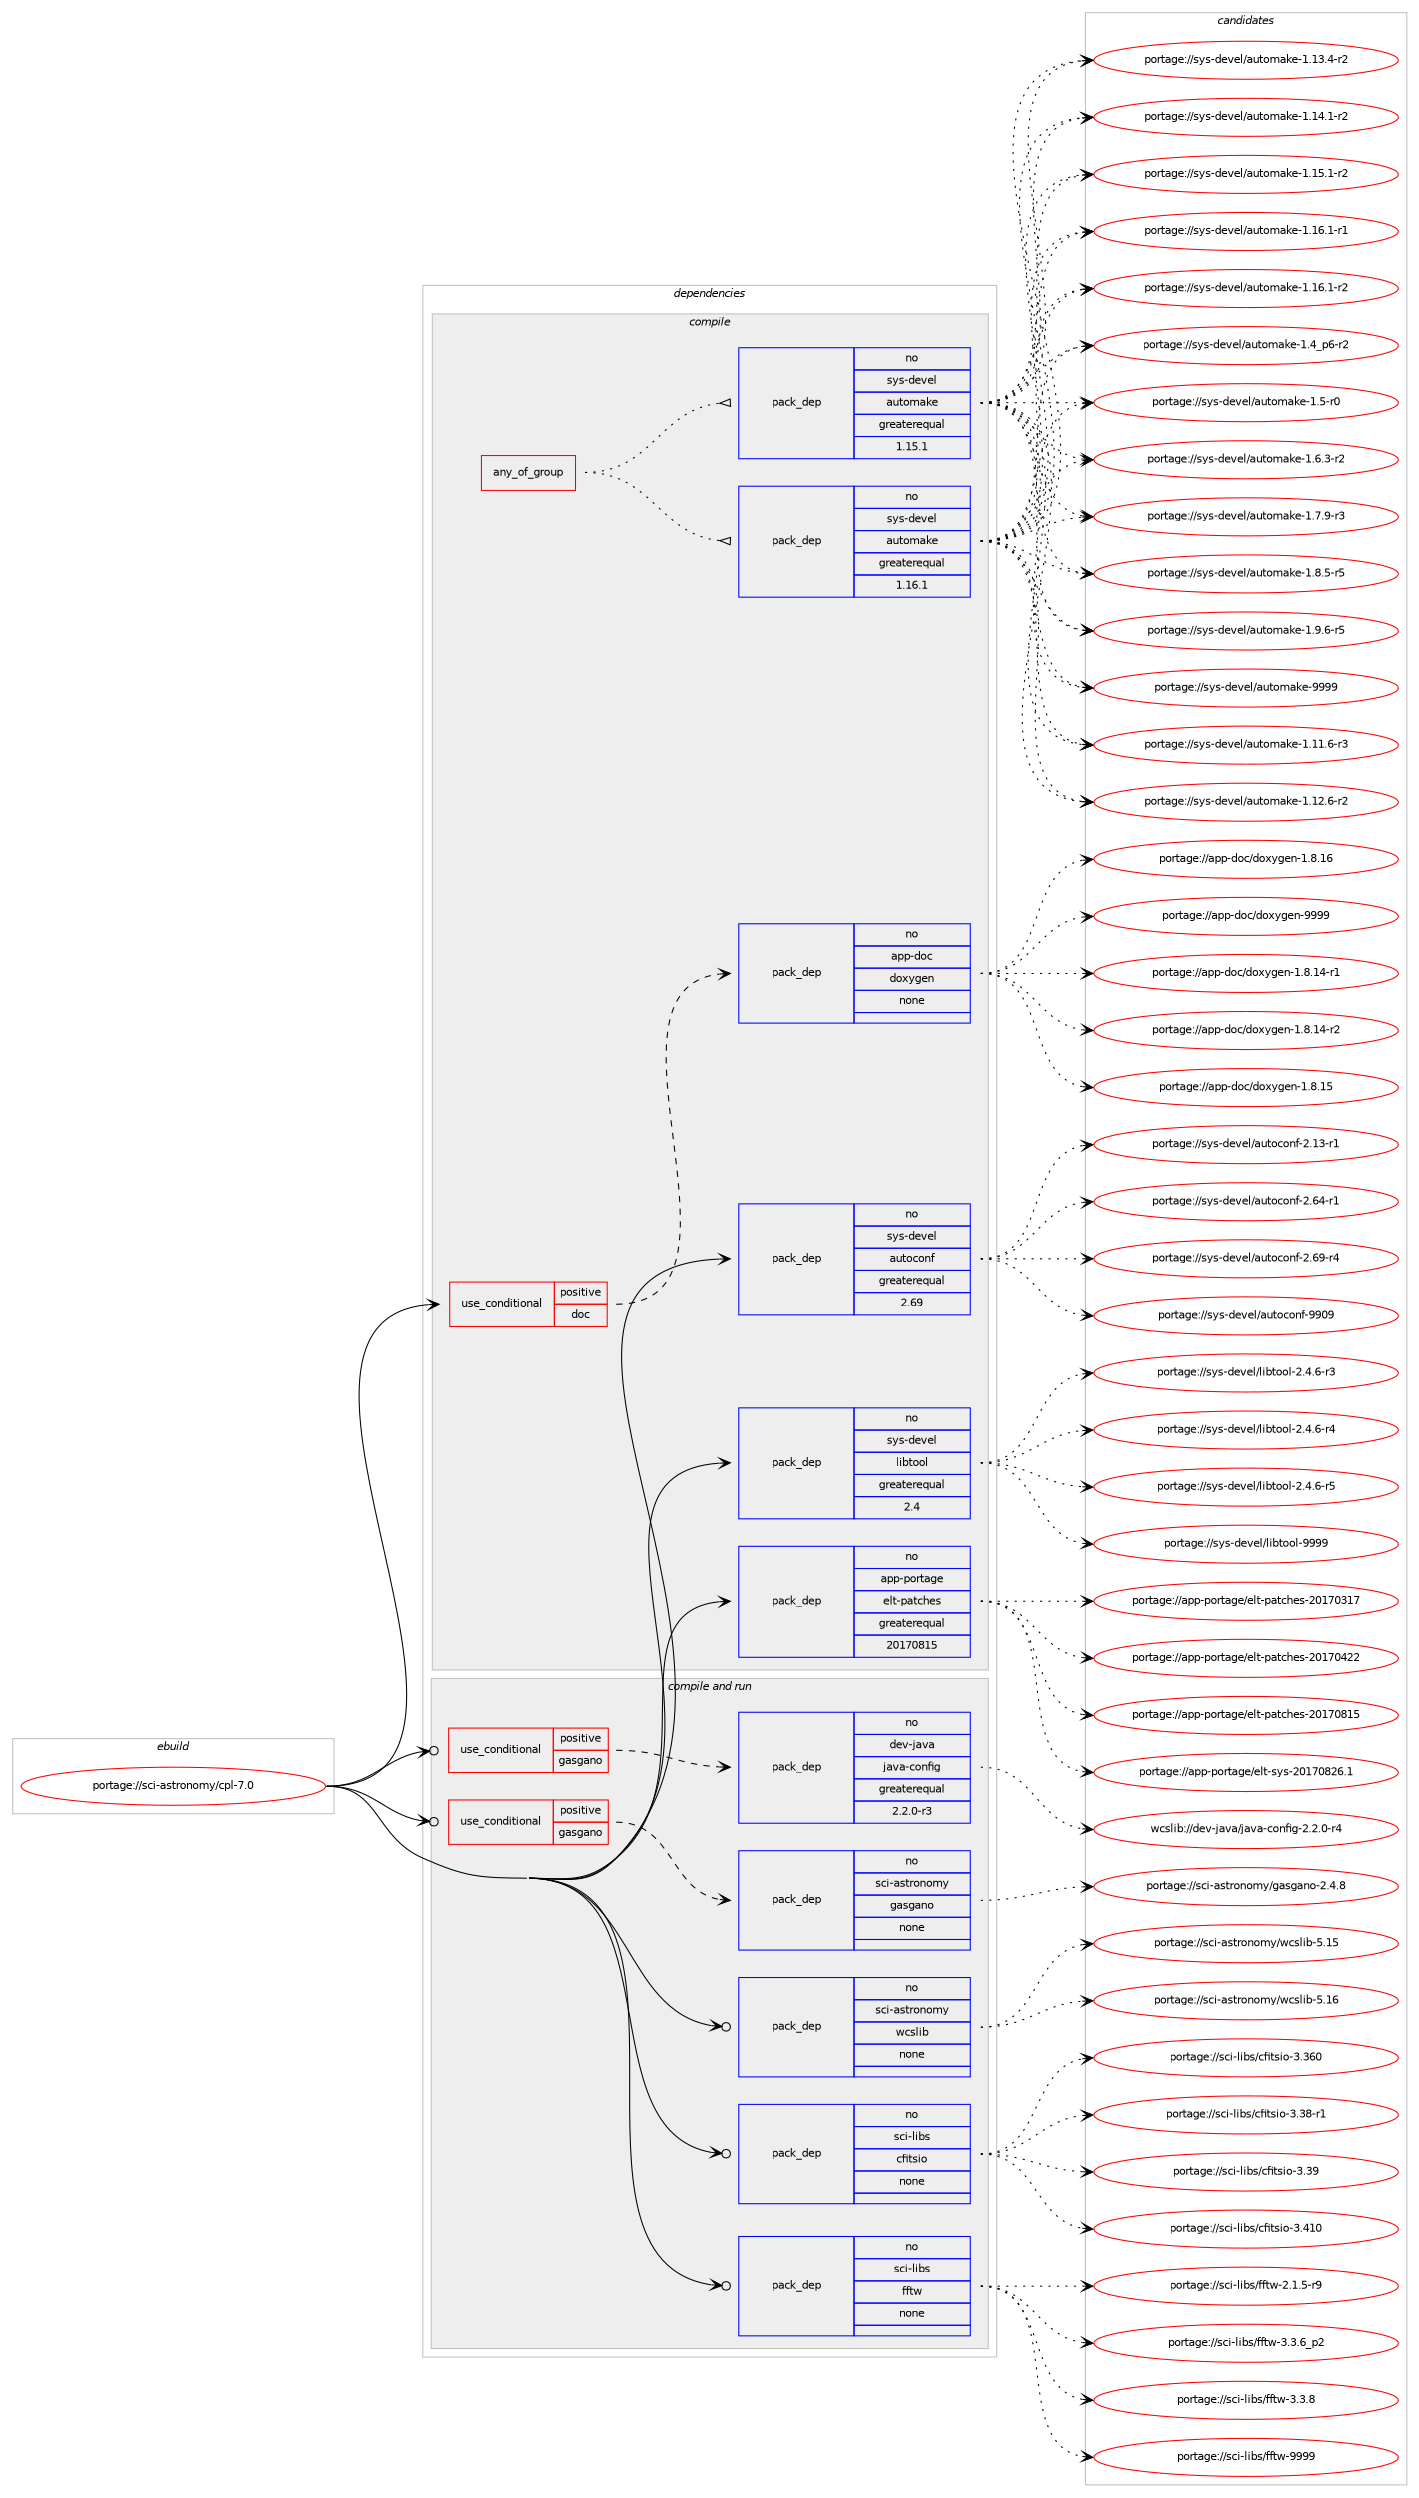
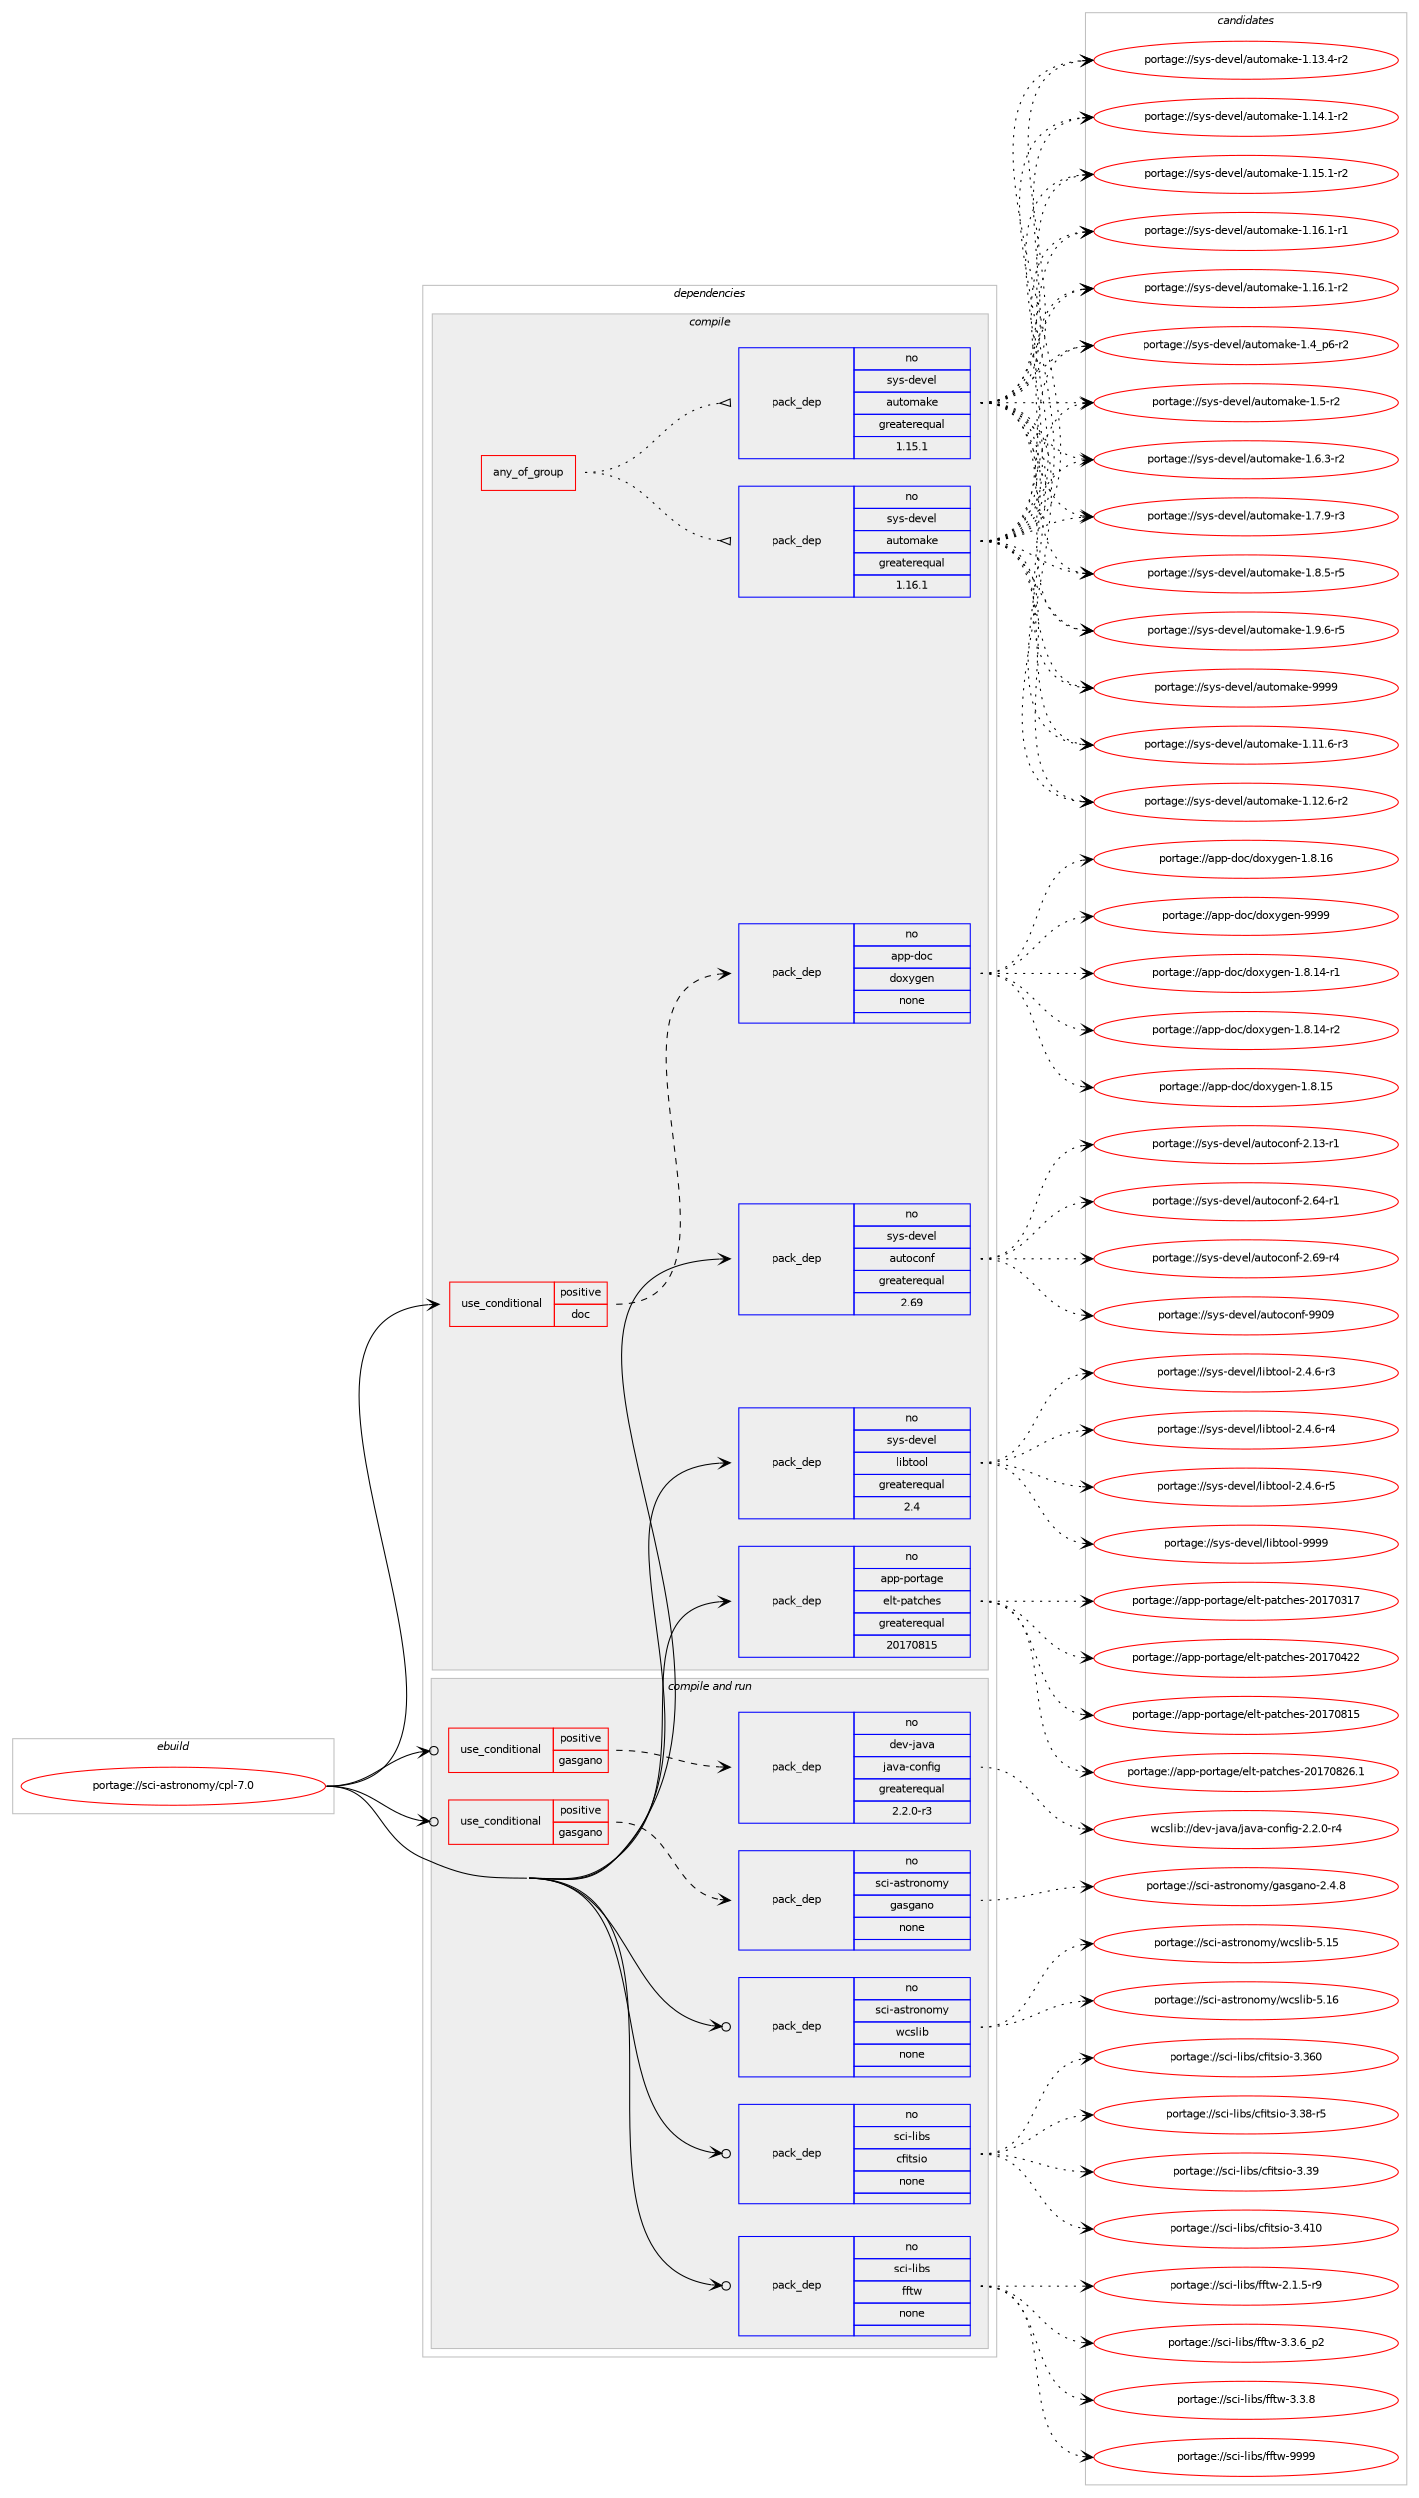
(1246, 403) -> (1246, 403)
(1246, 1772) -> (1246, 1772)
(1246, 2115) -> (1246, 2115)
